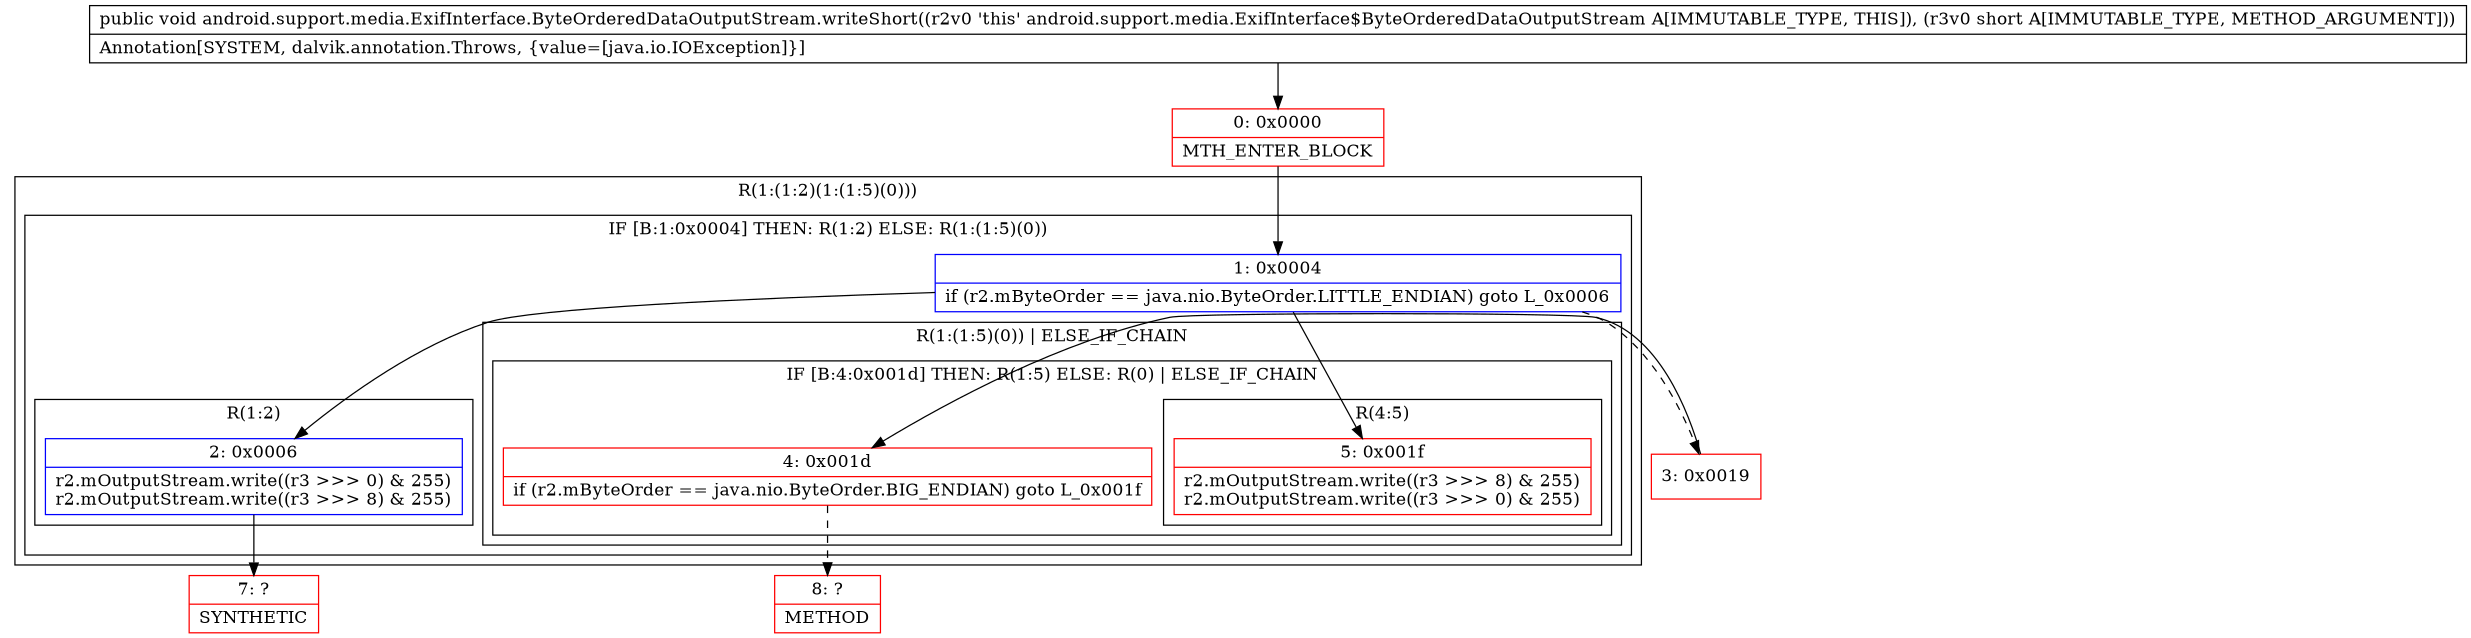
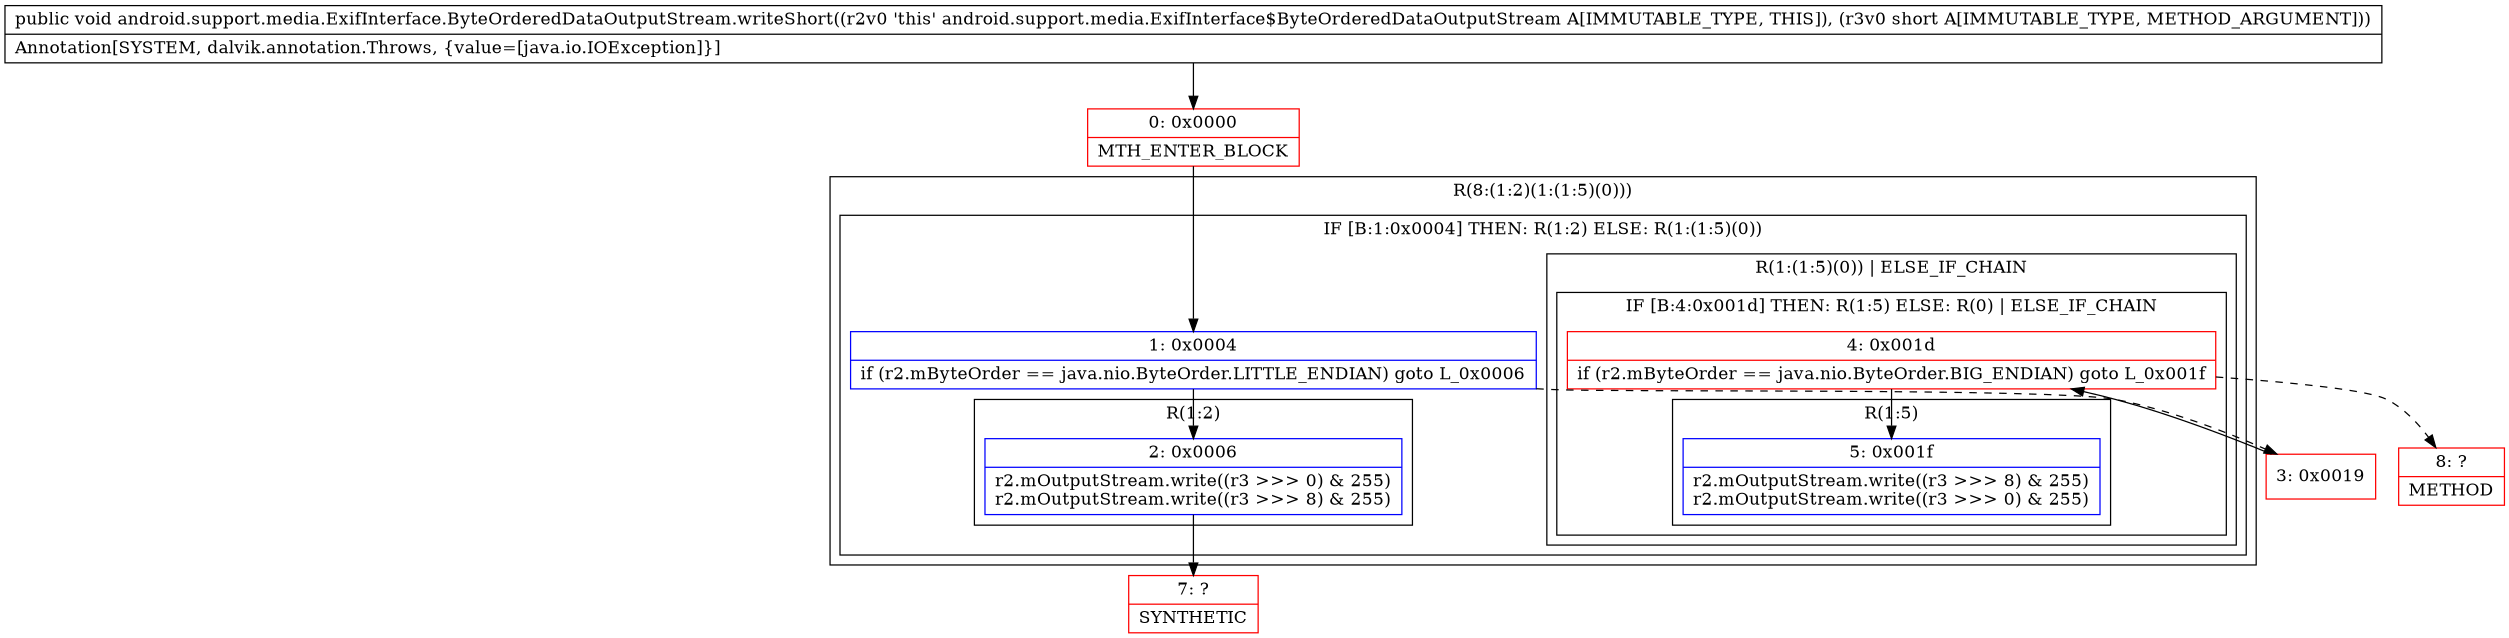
(828, 191) -> (1543, 191)
(1325, 370) -> (1892, 407)
(1383, 414) -> (1892, 414)
(1383, 477) -> (1892, 477)
